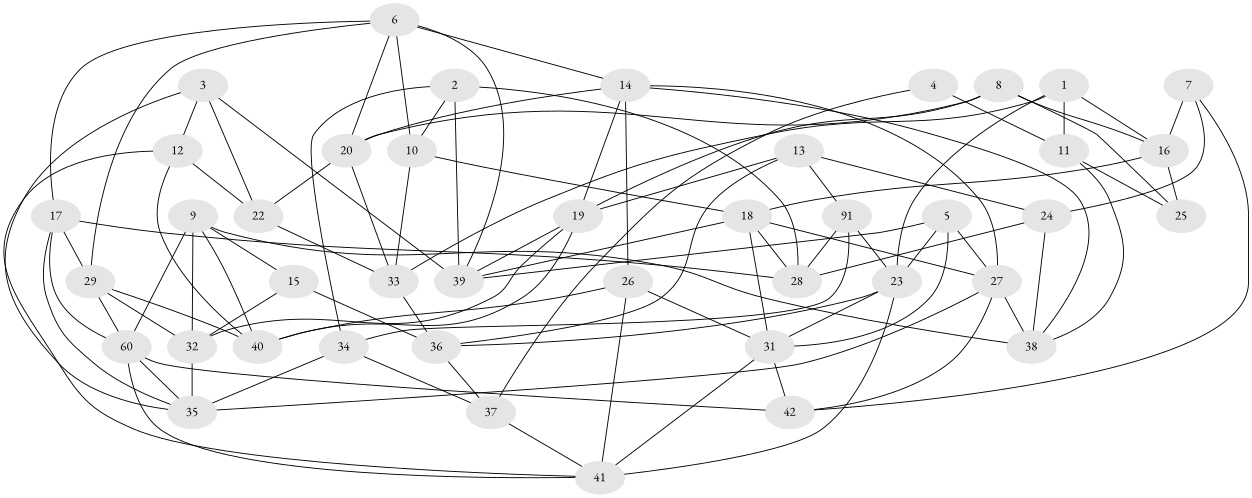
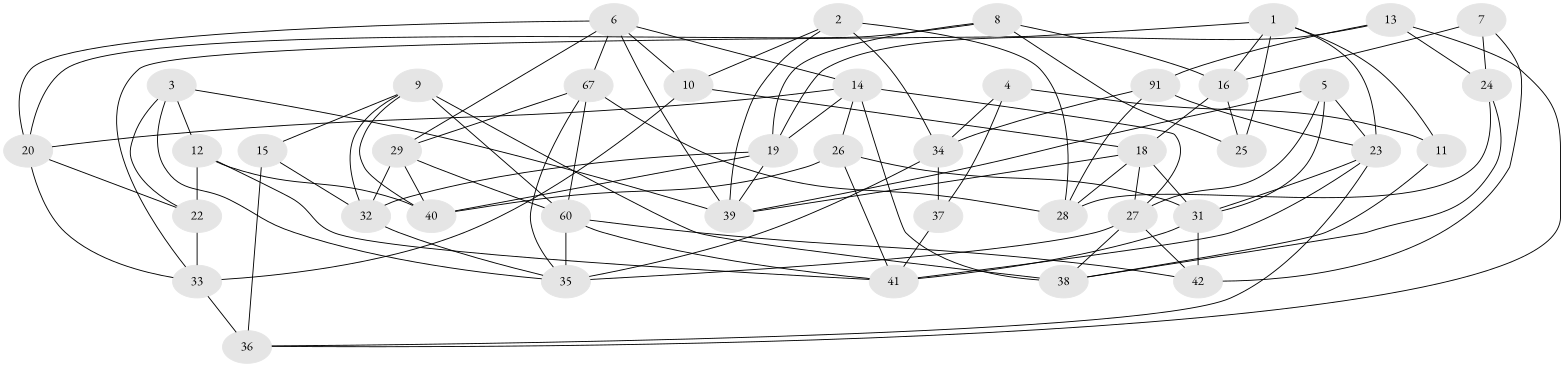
none -> (973, 118)
(1123, 184) -> (1260, 86)
(56, 216) -> (589, 85)
(464, 380) -> none
